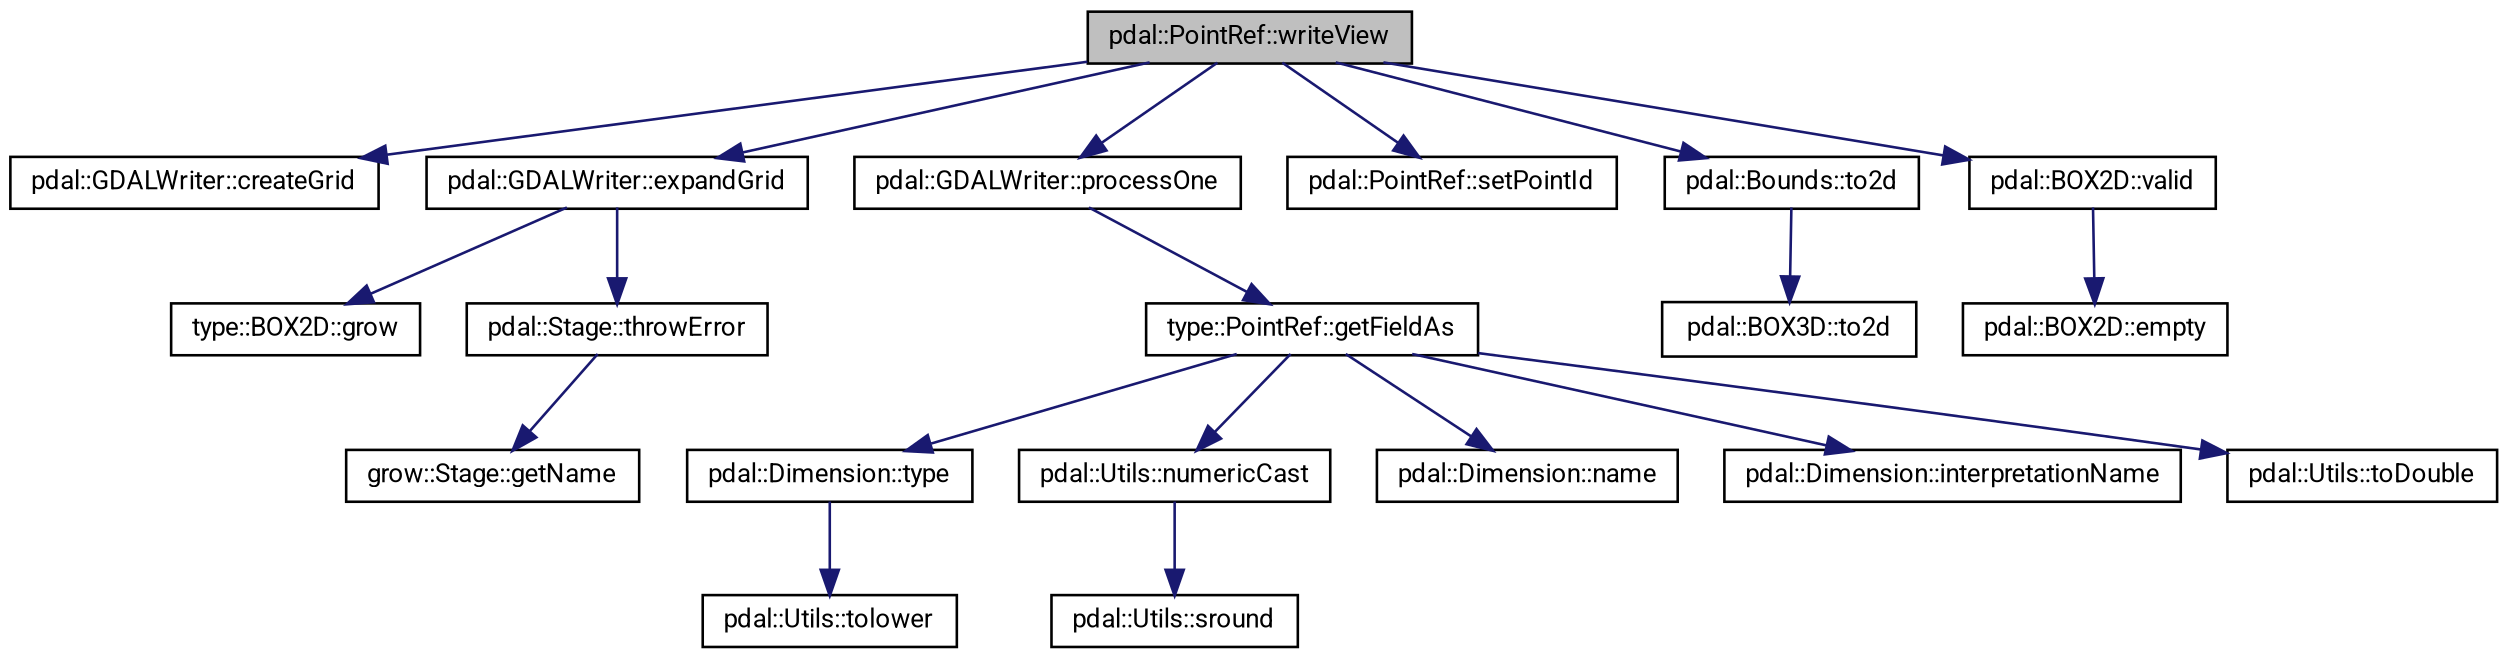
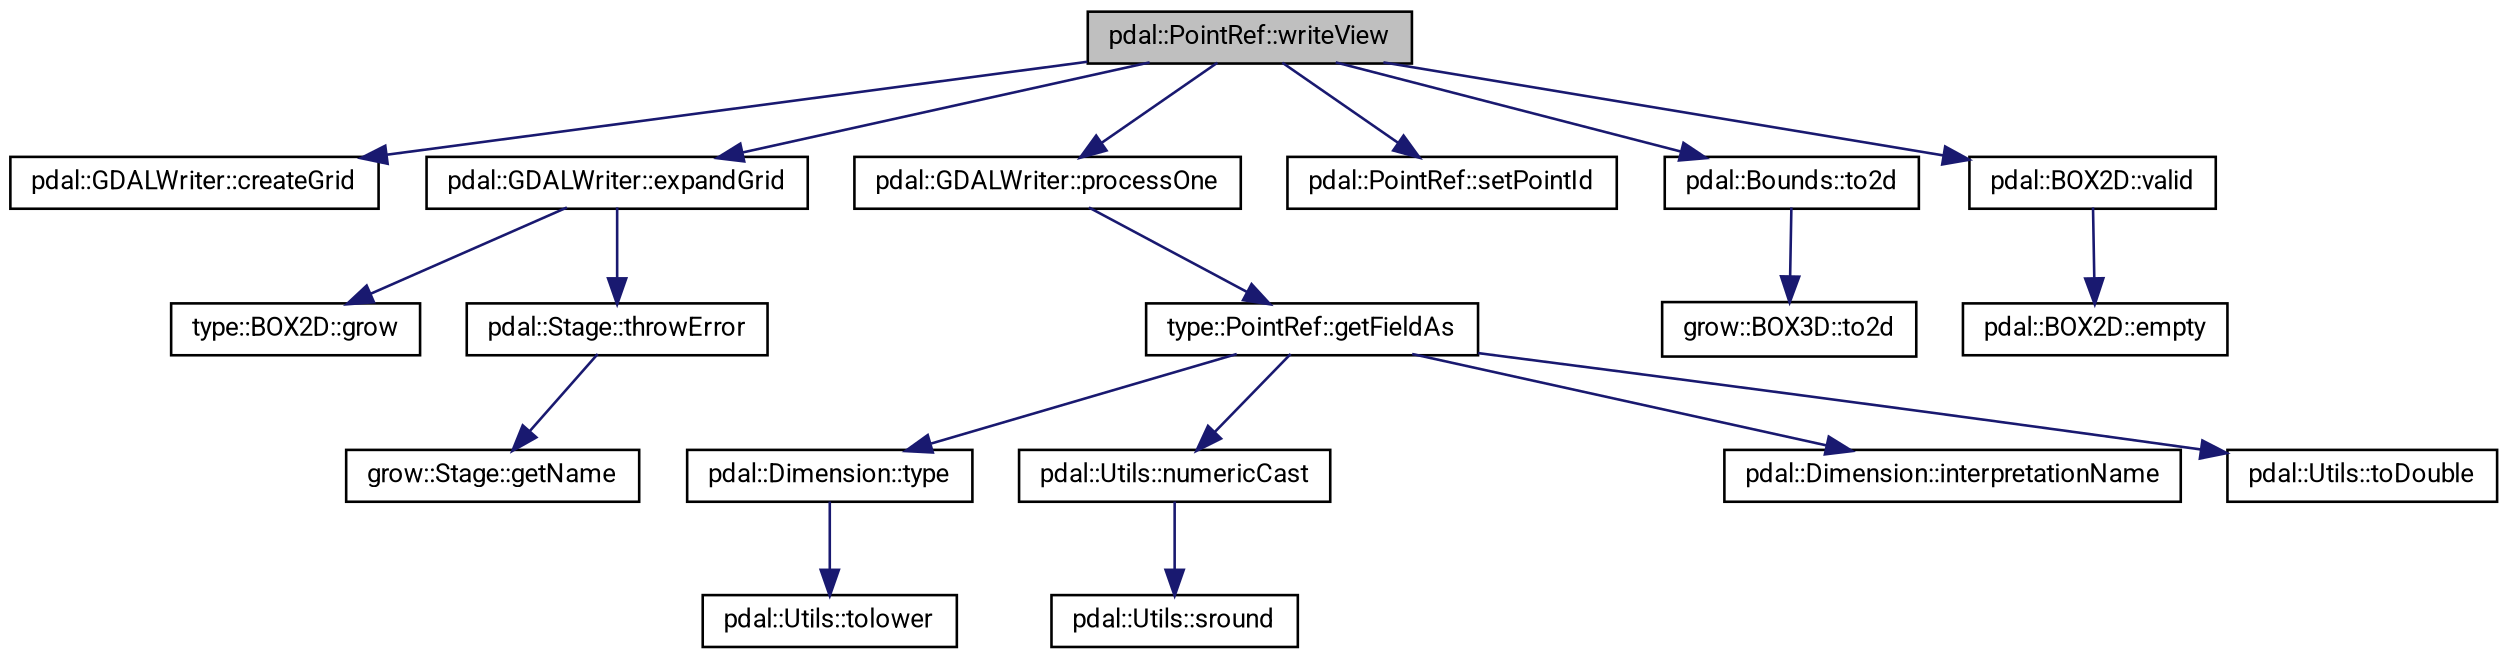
(1789, 329) -> (1789, 329)
(1527, 476) -> none
